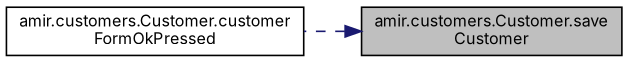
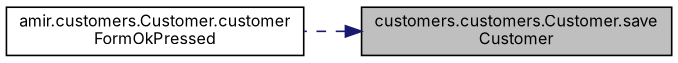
(492, 31) -> (517, 31)
